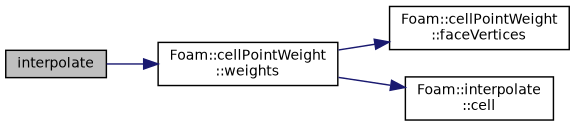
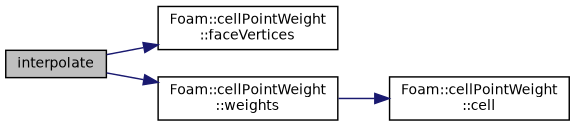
(357, 47) -> (125, 51)
(479, 98) -> (479, 98)
